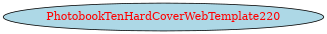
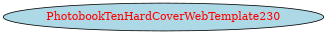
(163, 17) -> (163, 17)
